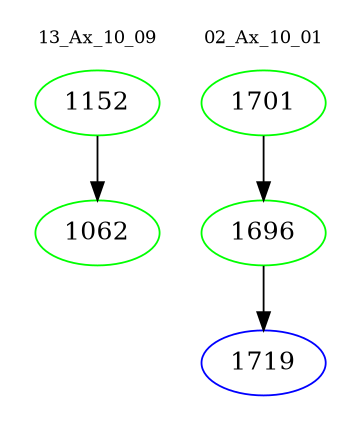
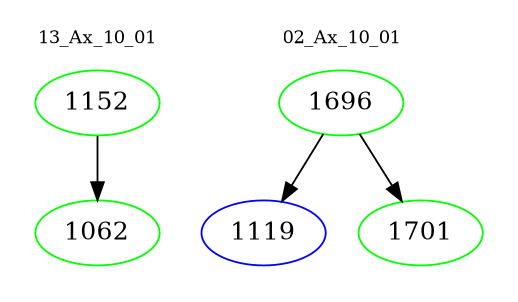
(98, 39) -> (98, 39)
(264, 159) -> (376, 160)
(264, 363) -> (264, 233)
